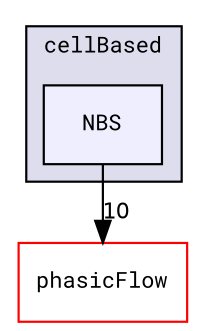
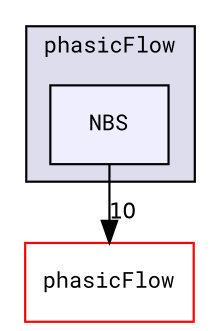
(104, 47) -> (111, 47)
